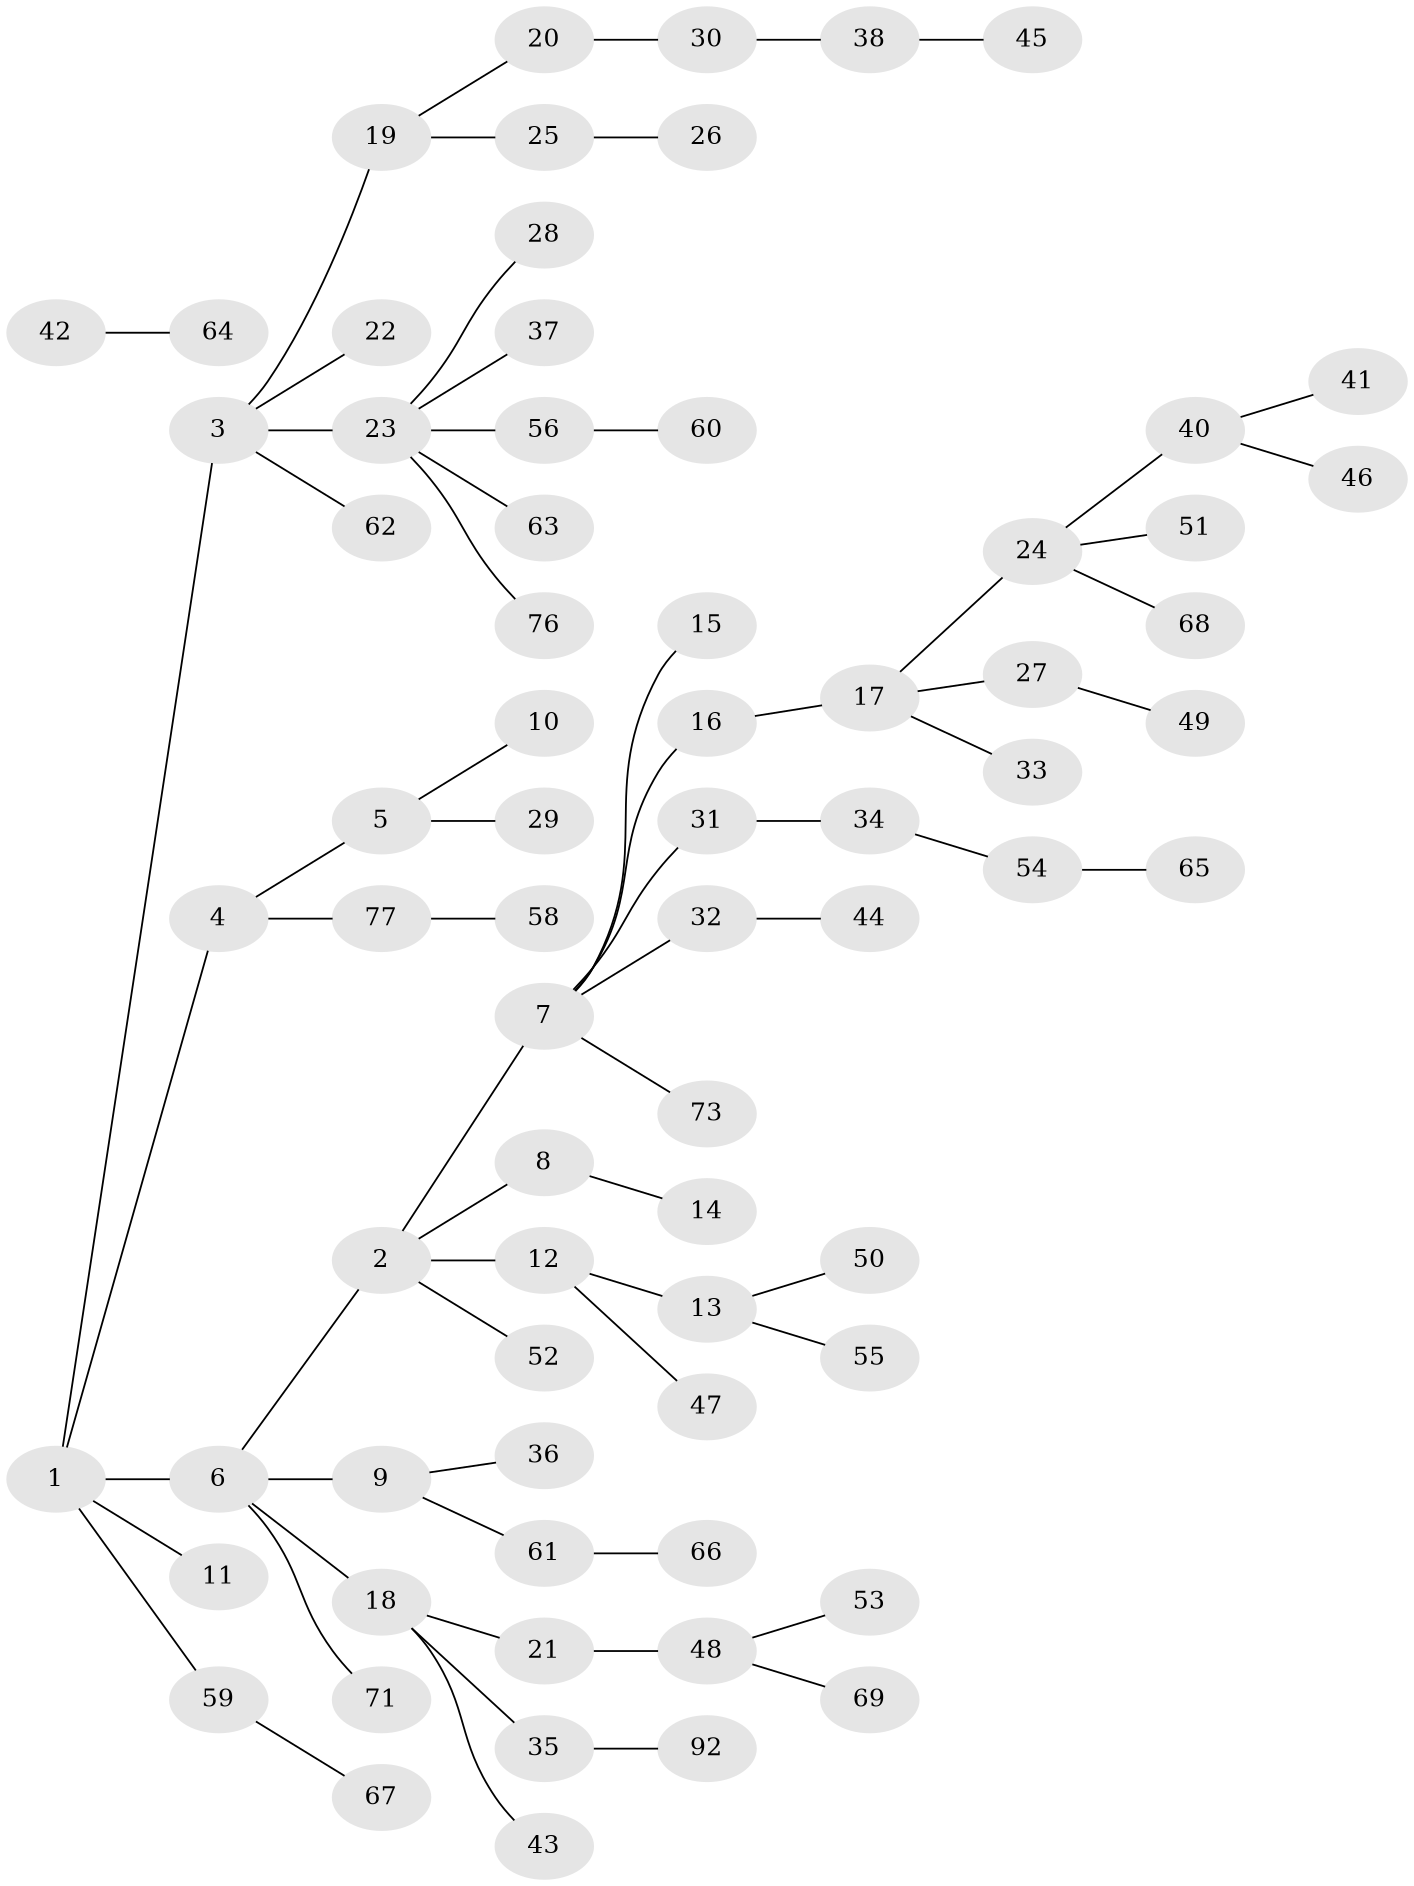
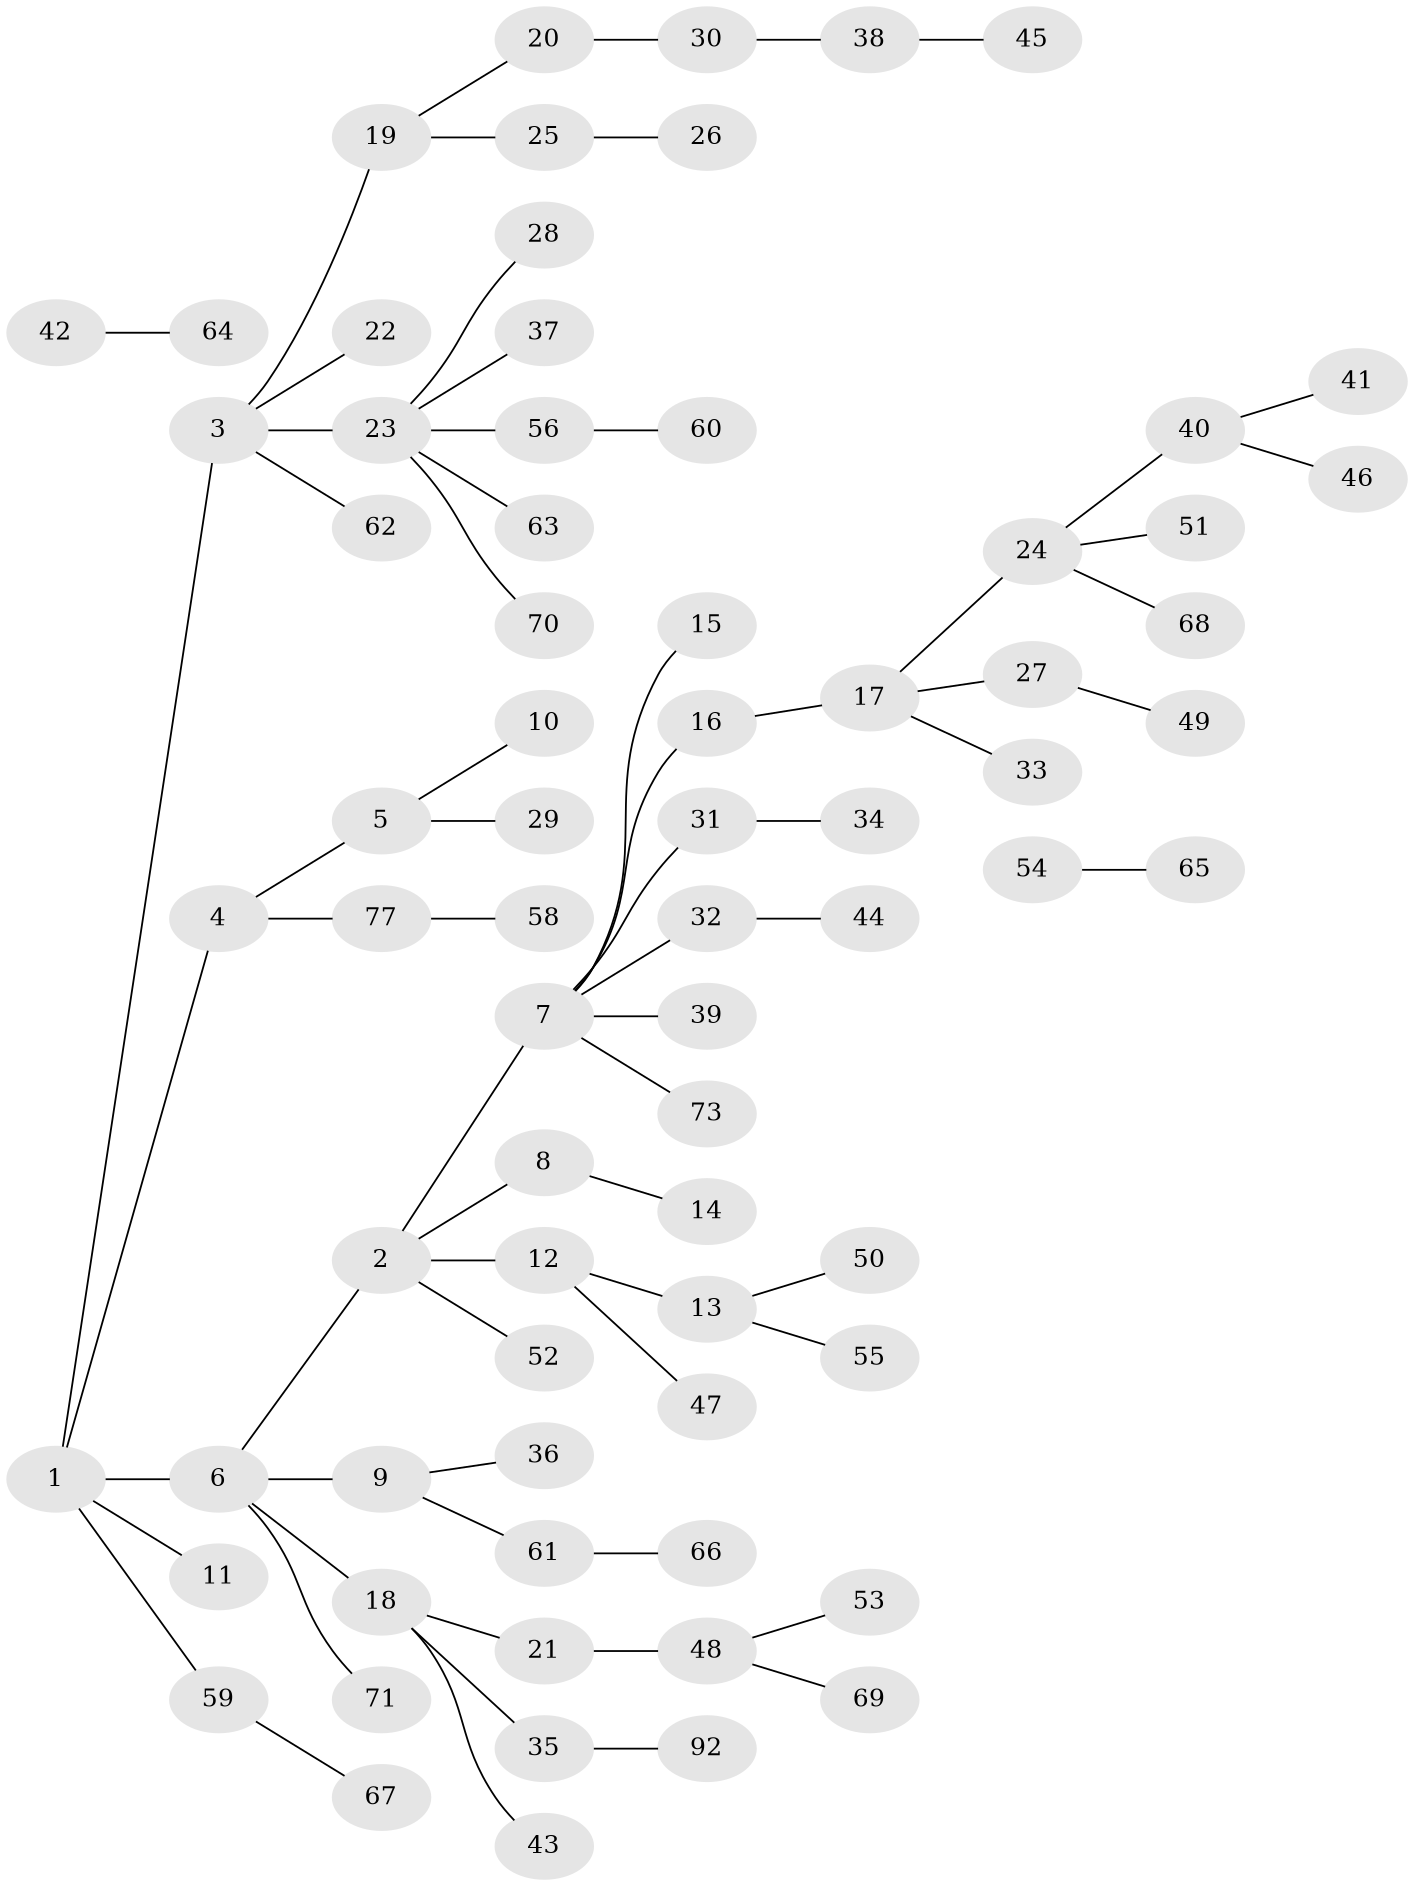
(544, 626) -> (544, 626)
(951, 845) -> none
none -> (707, 1016)
